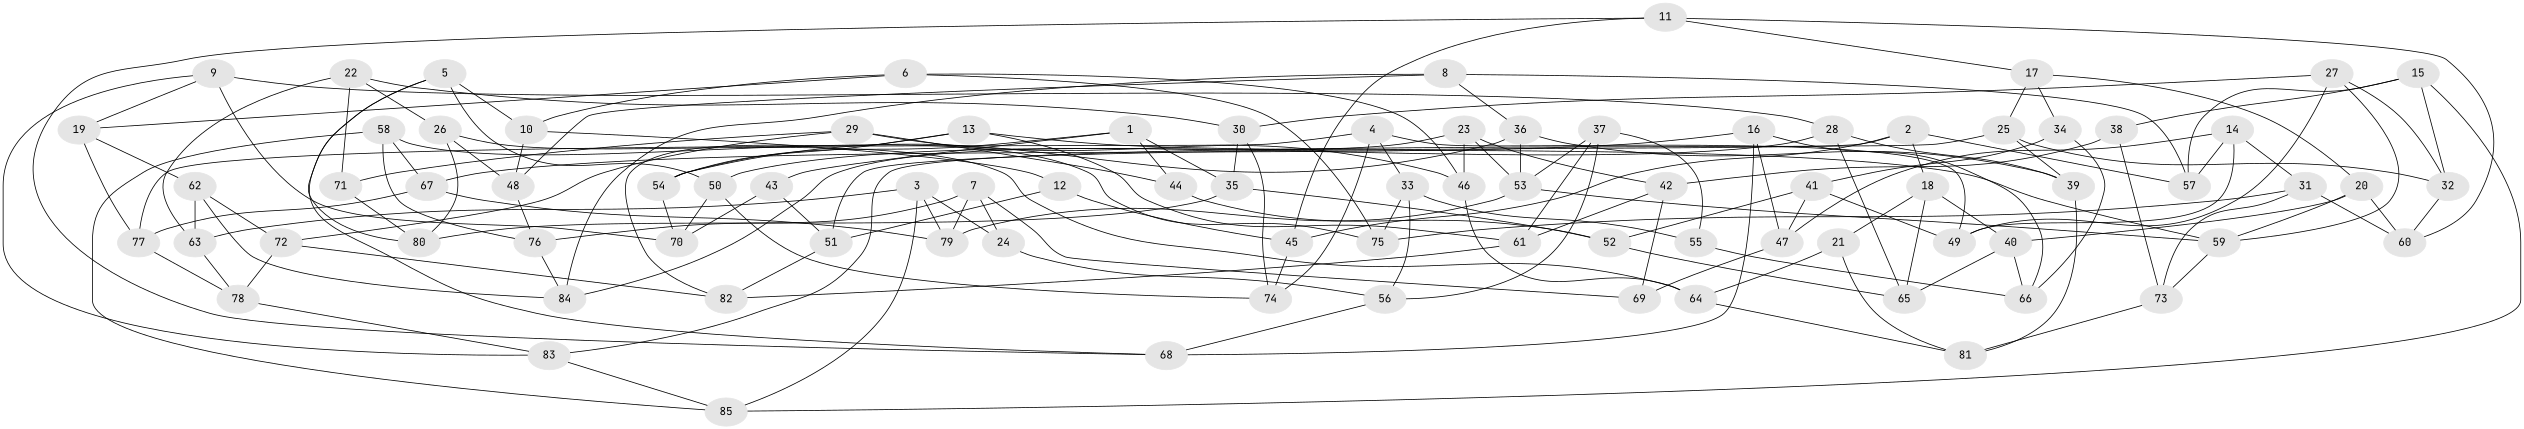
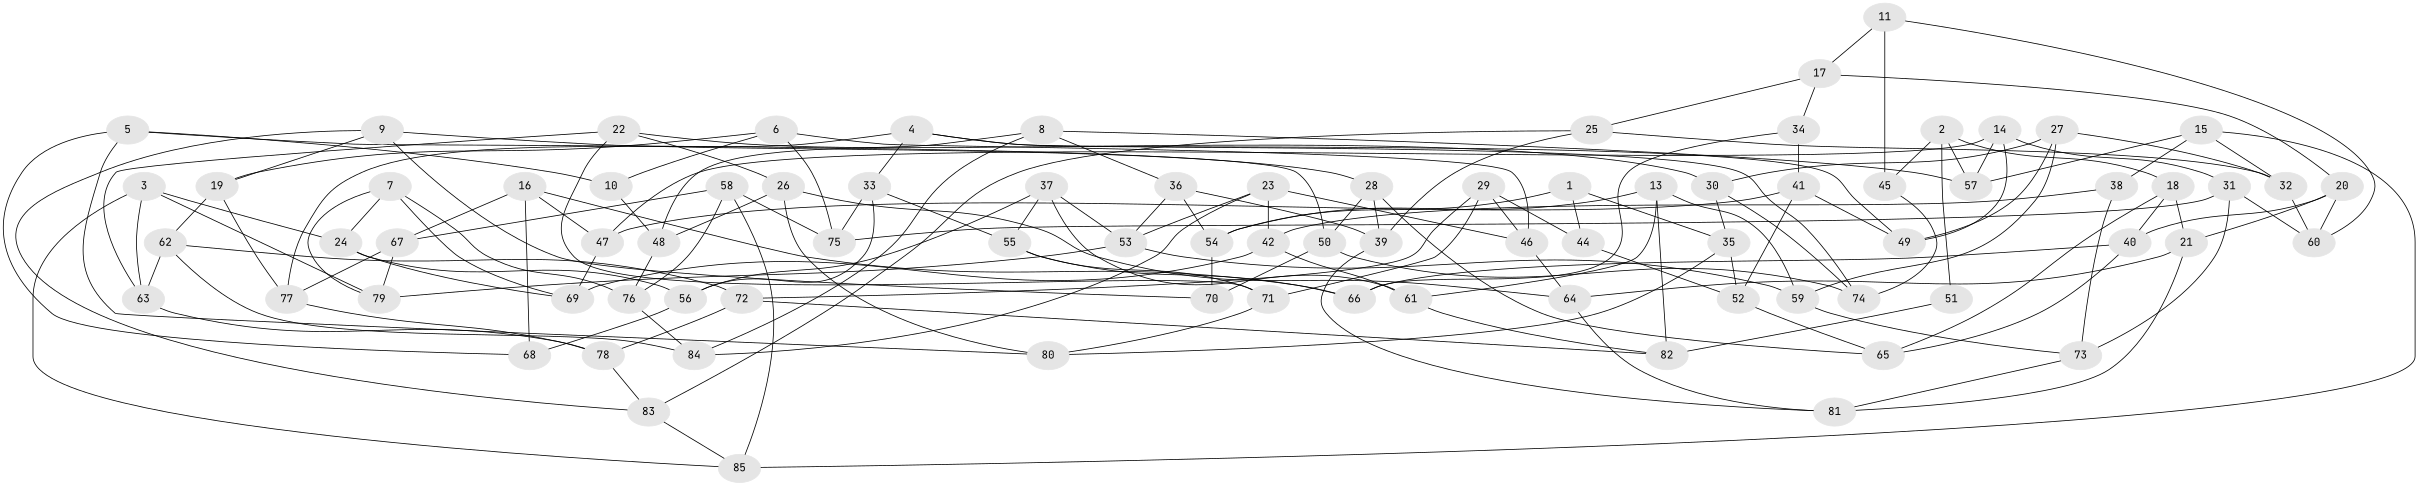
(222, 56) -> none
(772, 186) -> none
(1060, 186) -> none
(2292, 217) -> (2266, 218)
none -> (1140, 270)
none -> (453, 279)
